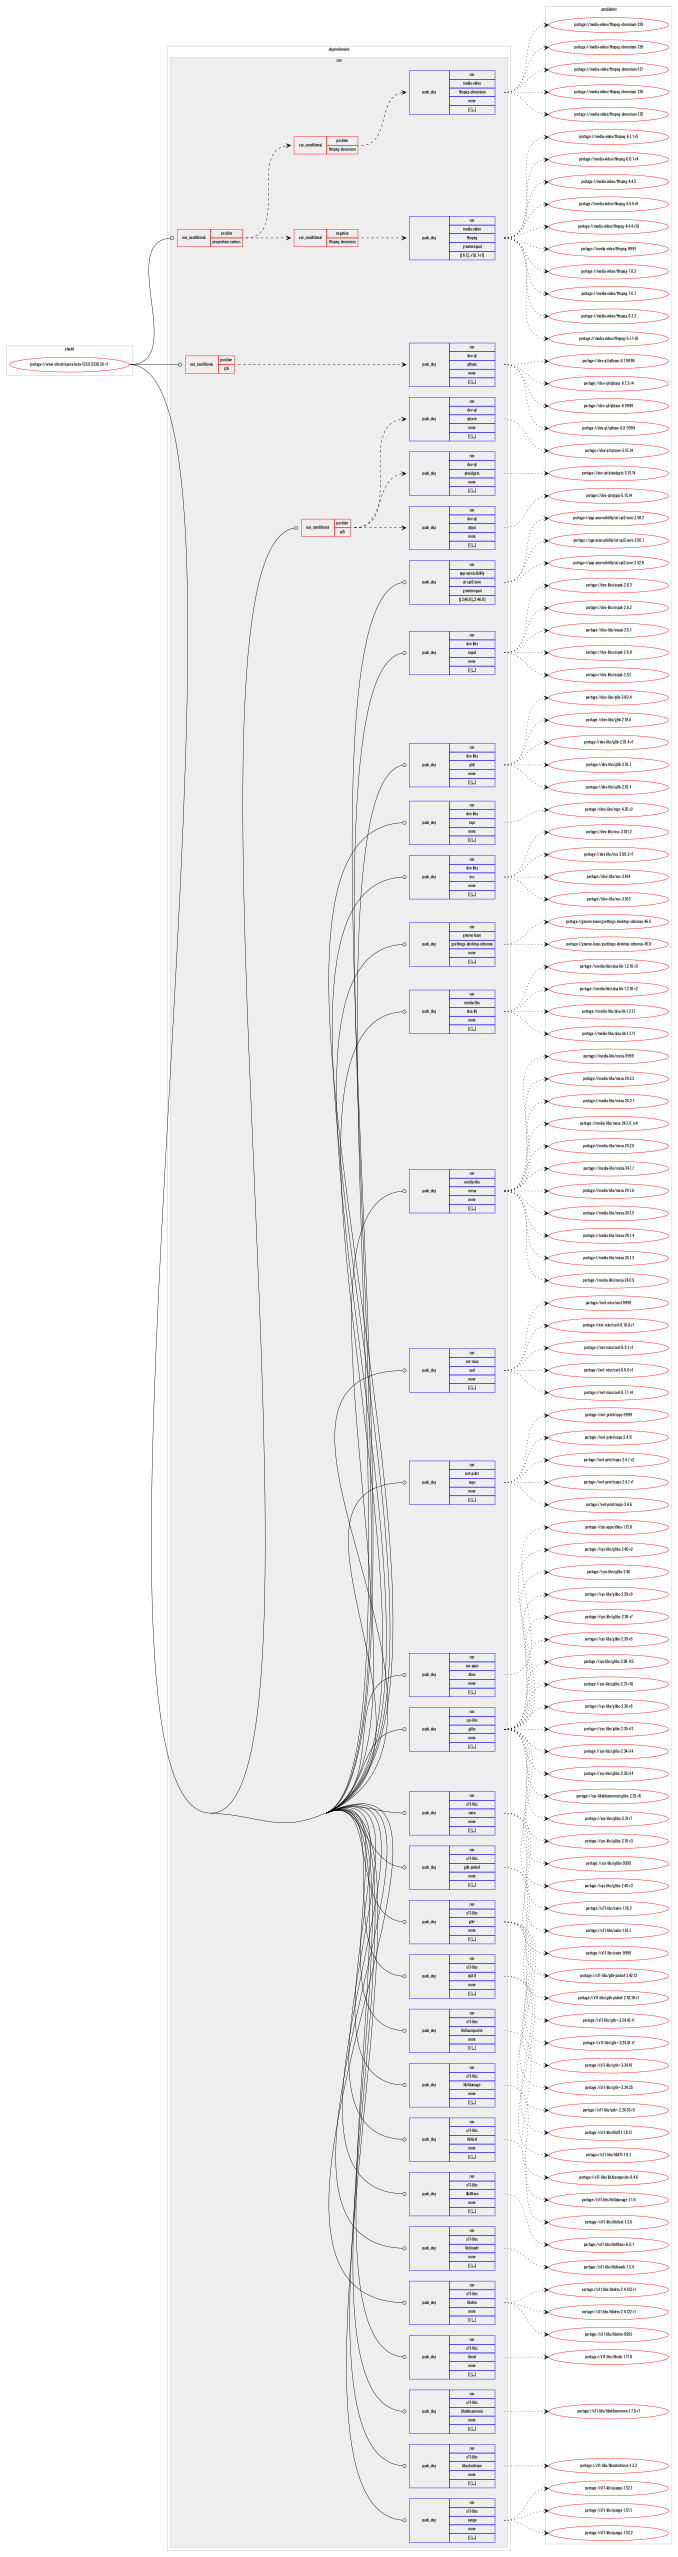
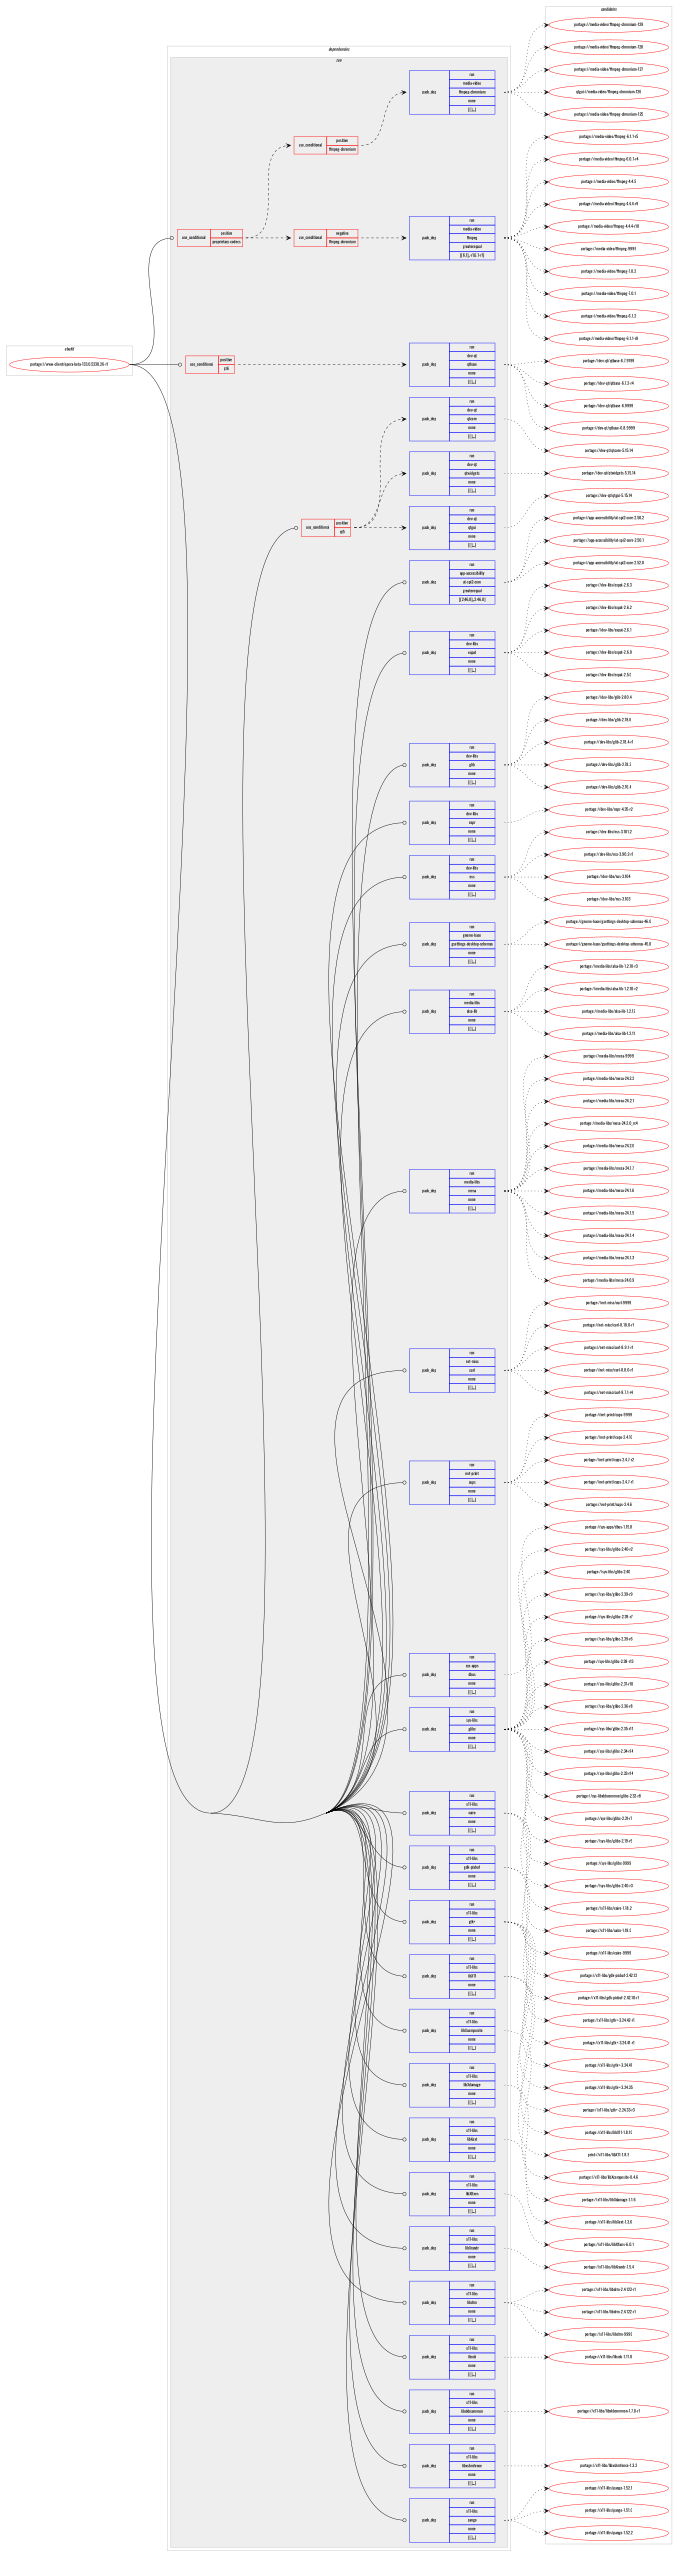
(609, 92) -> (609, 92)
(609, 361) -> (609, 361)
(609, 1841) -> (609, 1841)
(609, 2155) -> (609, 2155)
